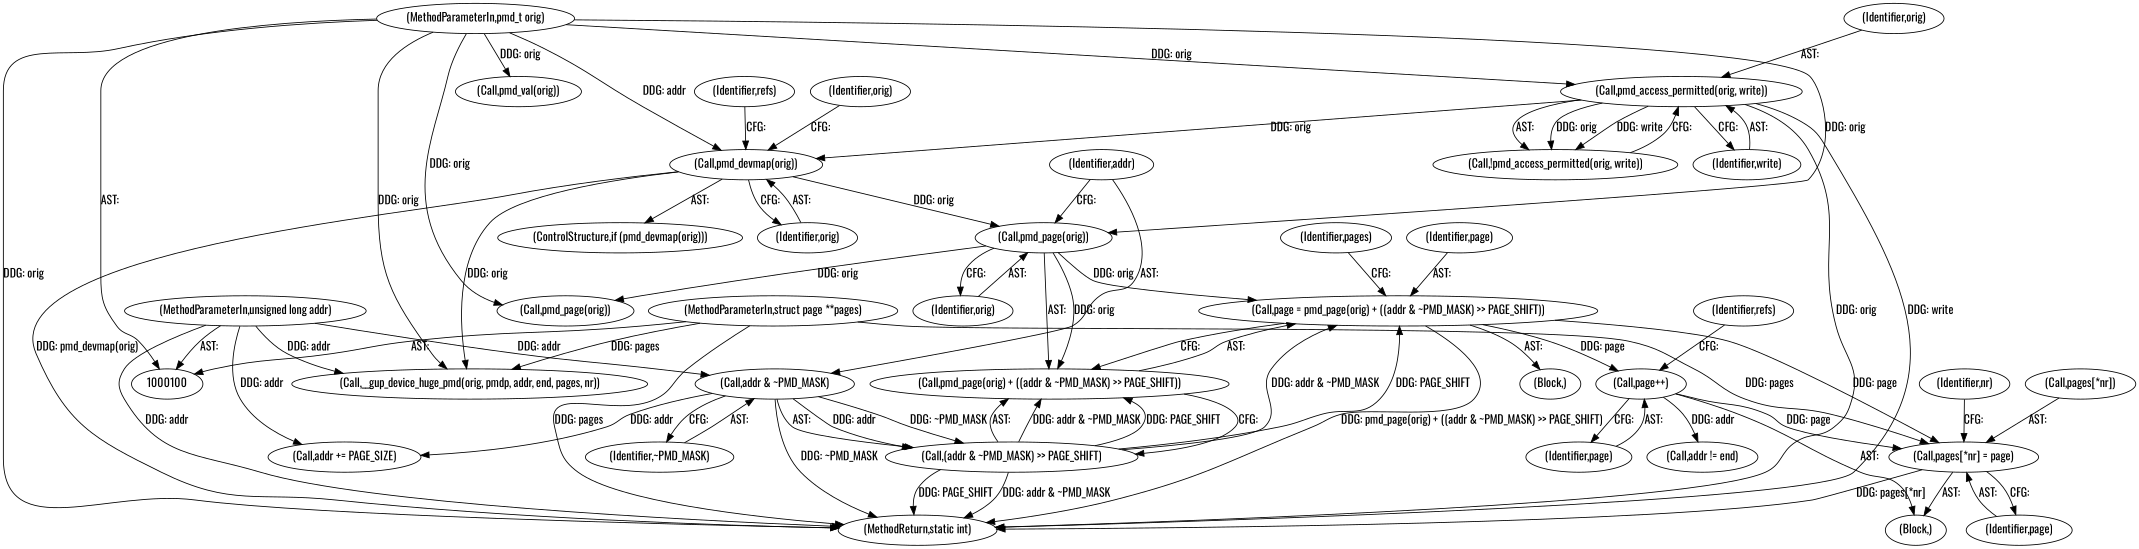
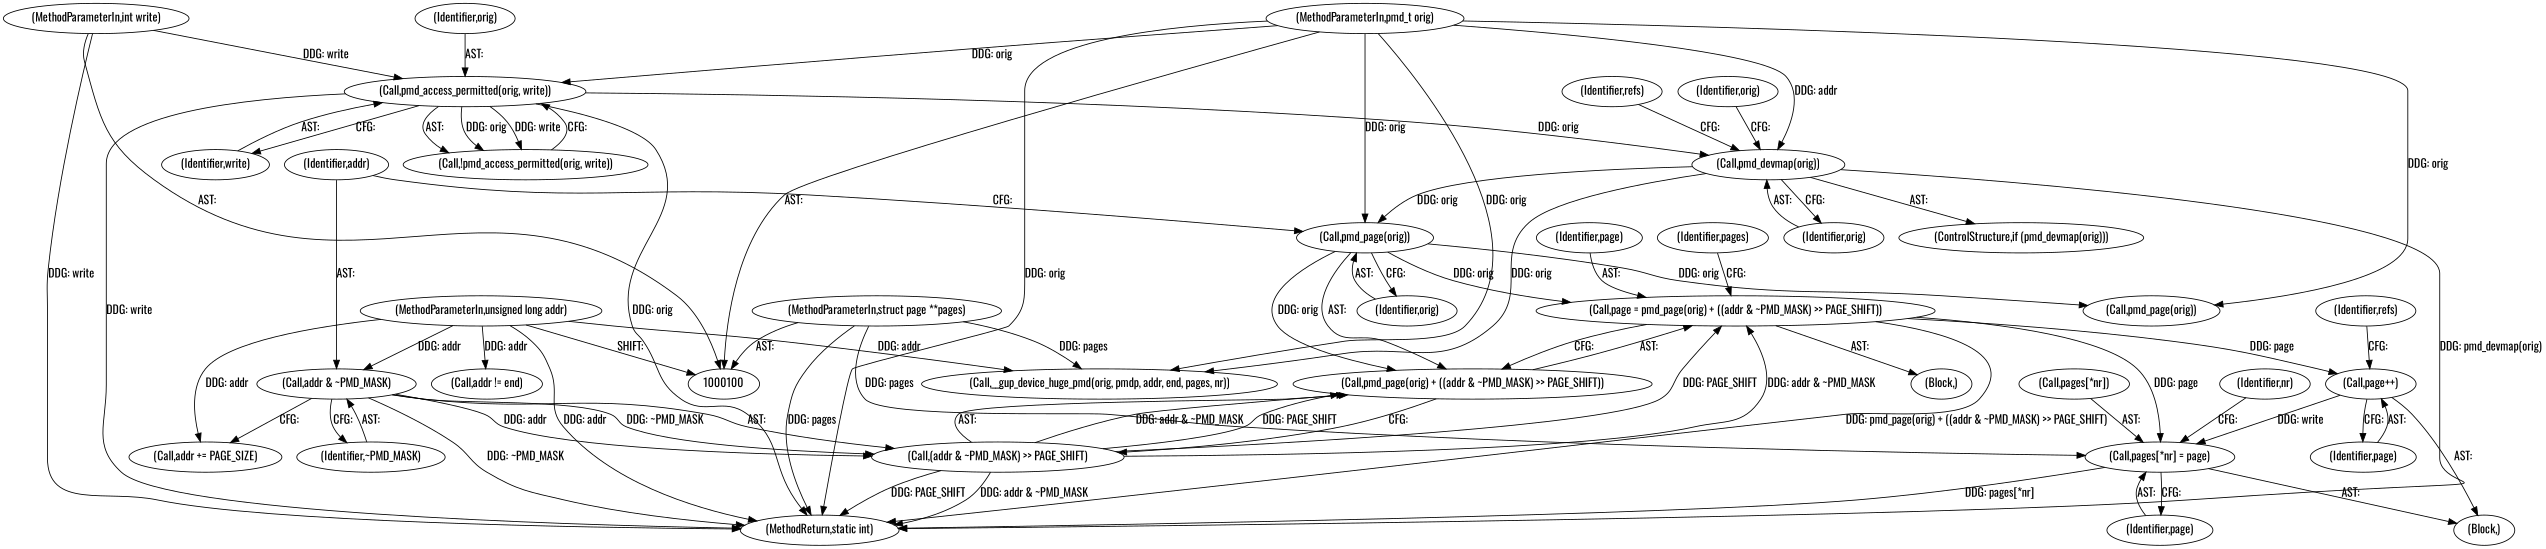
none -> (96, 18)
(518, 92) -> none
(210, 347) -> (632, 347)
(1682, 413) -> (484, 343)
(652, 421) -> (291, 421)
(1809, 421) -> (2301, 421)
